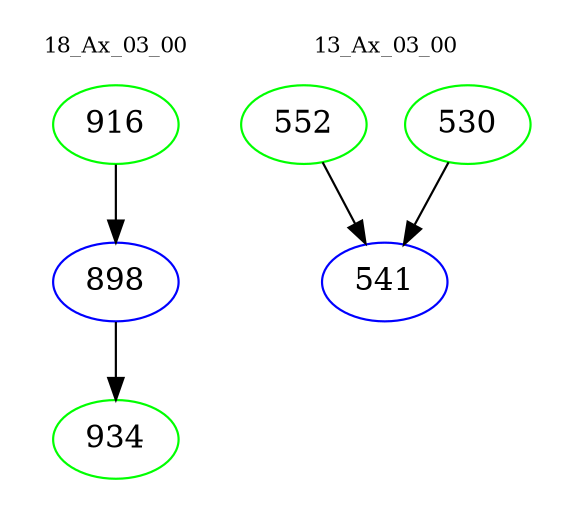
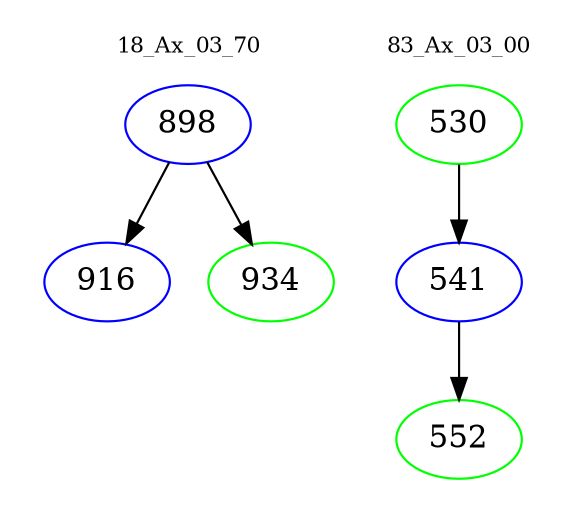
(116, 47) -> (189, 47)
(386, 47) -> (459, 47)
(116, 125) -> (107, 282)
(116, 193) -> (153, 193)
(339, 193) -> (459, 350)
